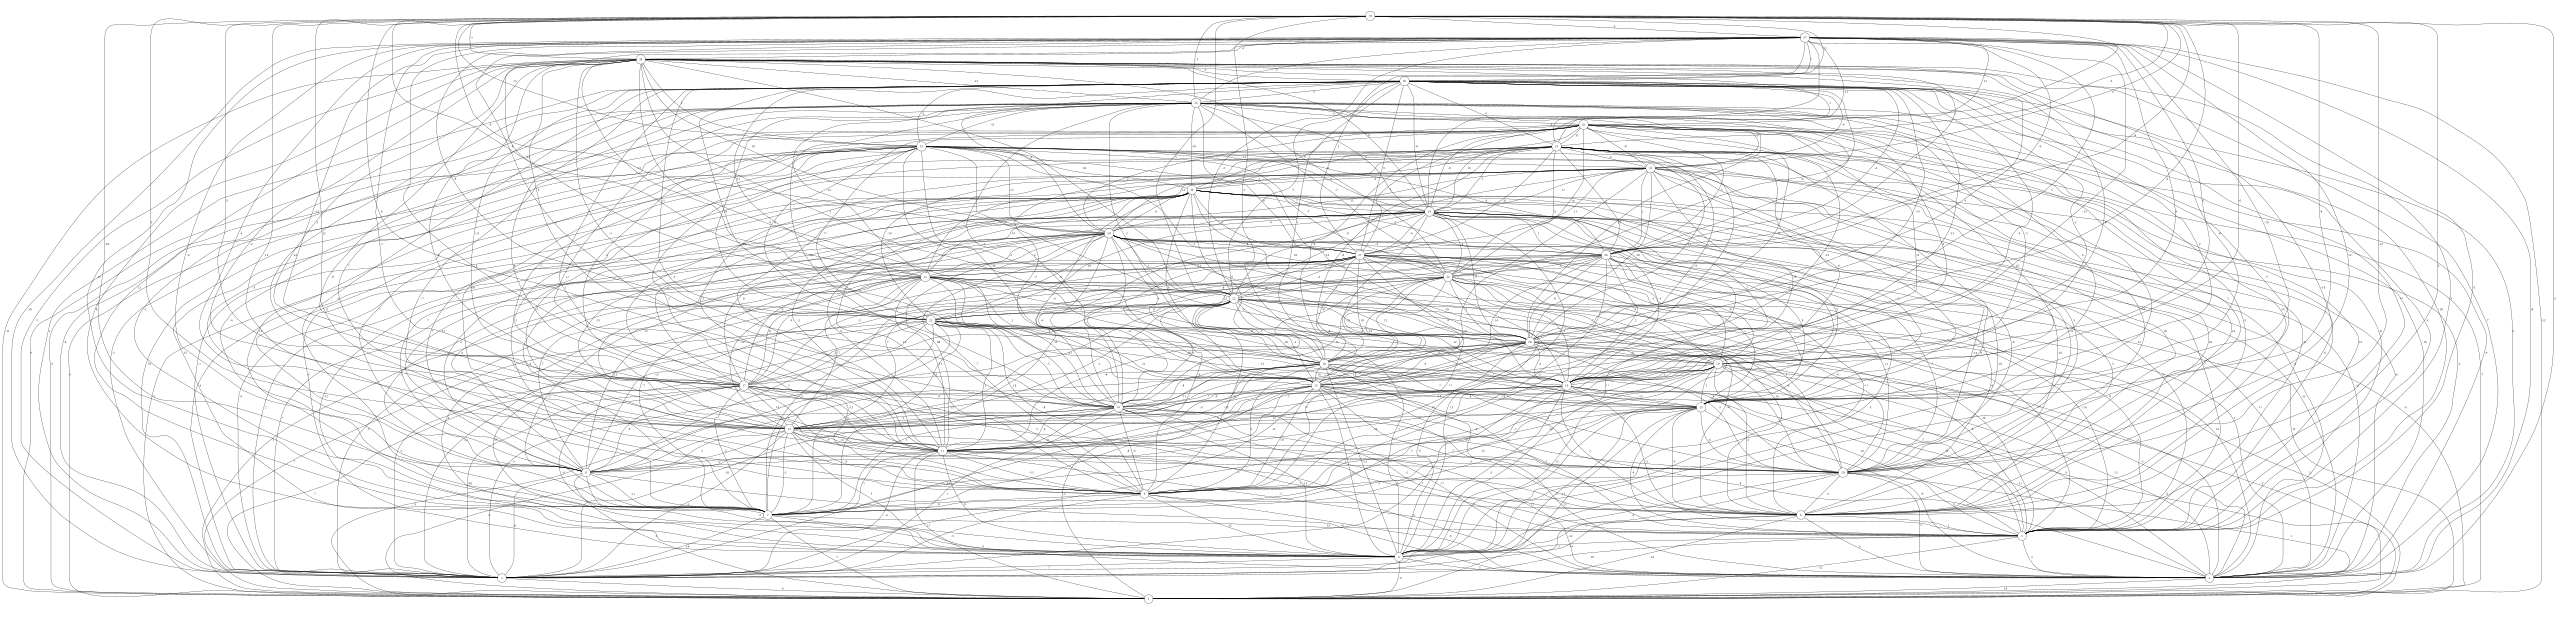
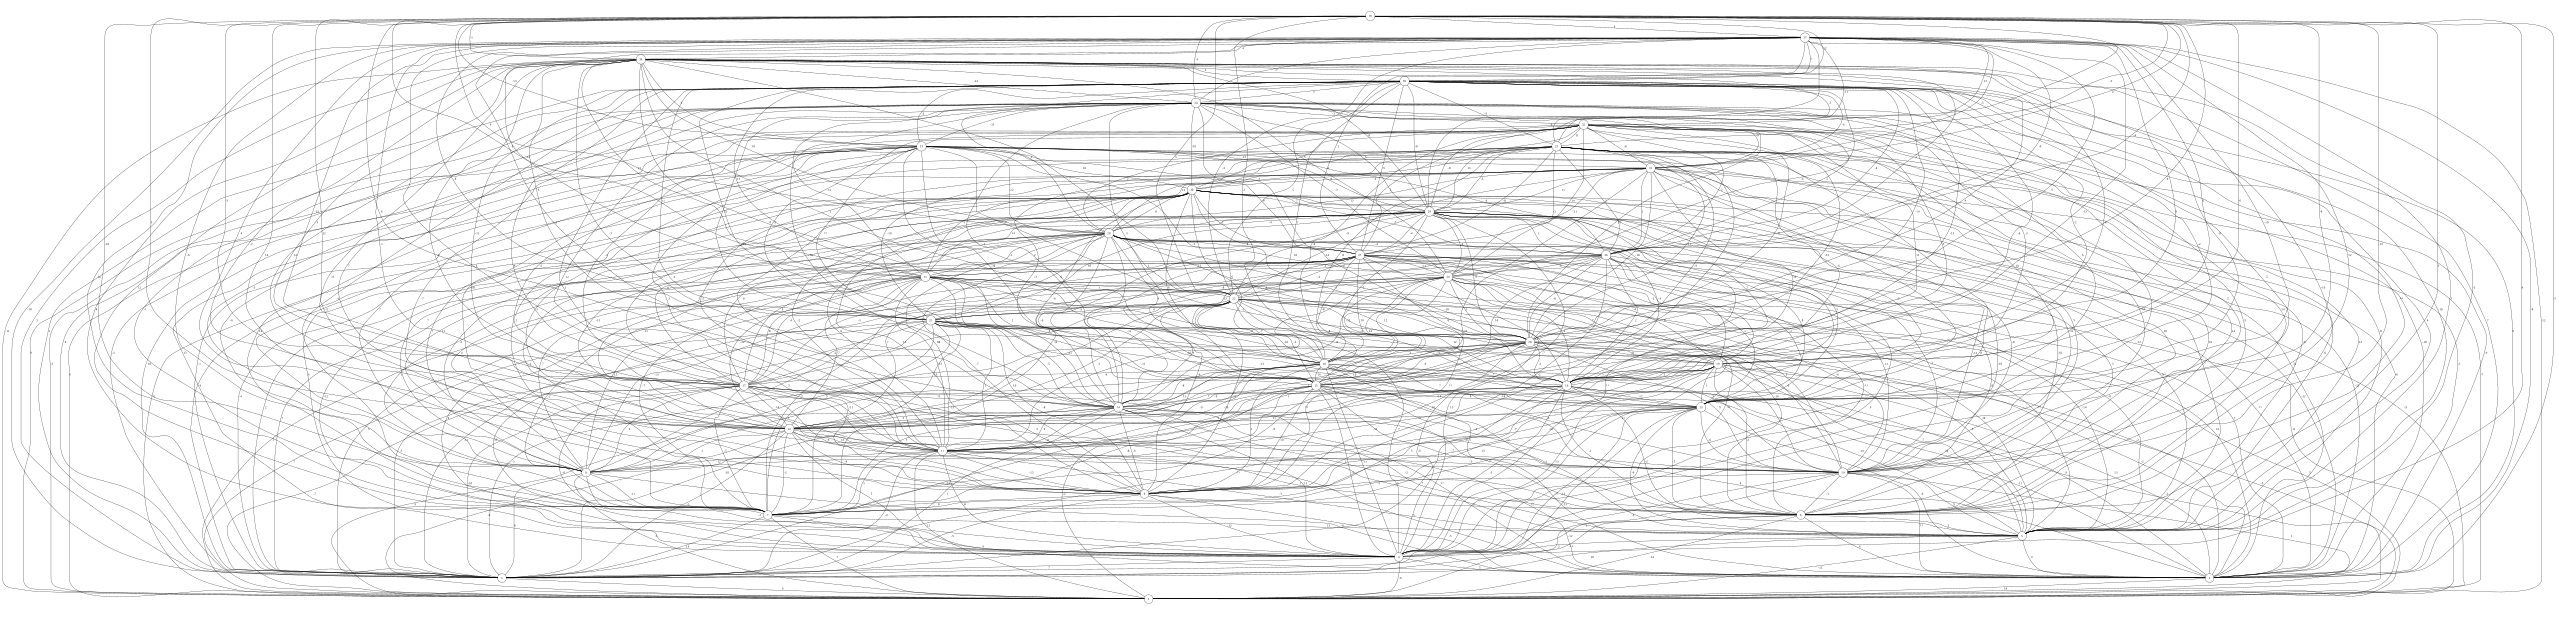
(1604, 157) -> (1947, 117)
(1214, 163) -> none
none -> (2522, 216)
